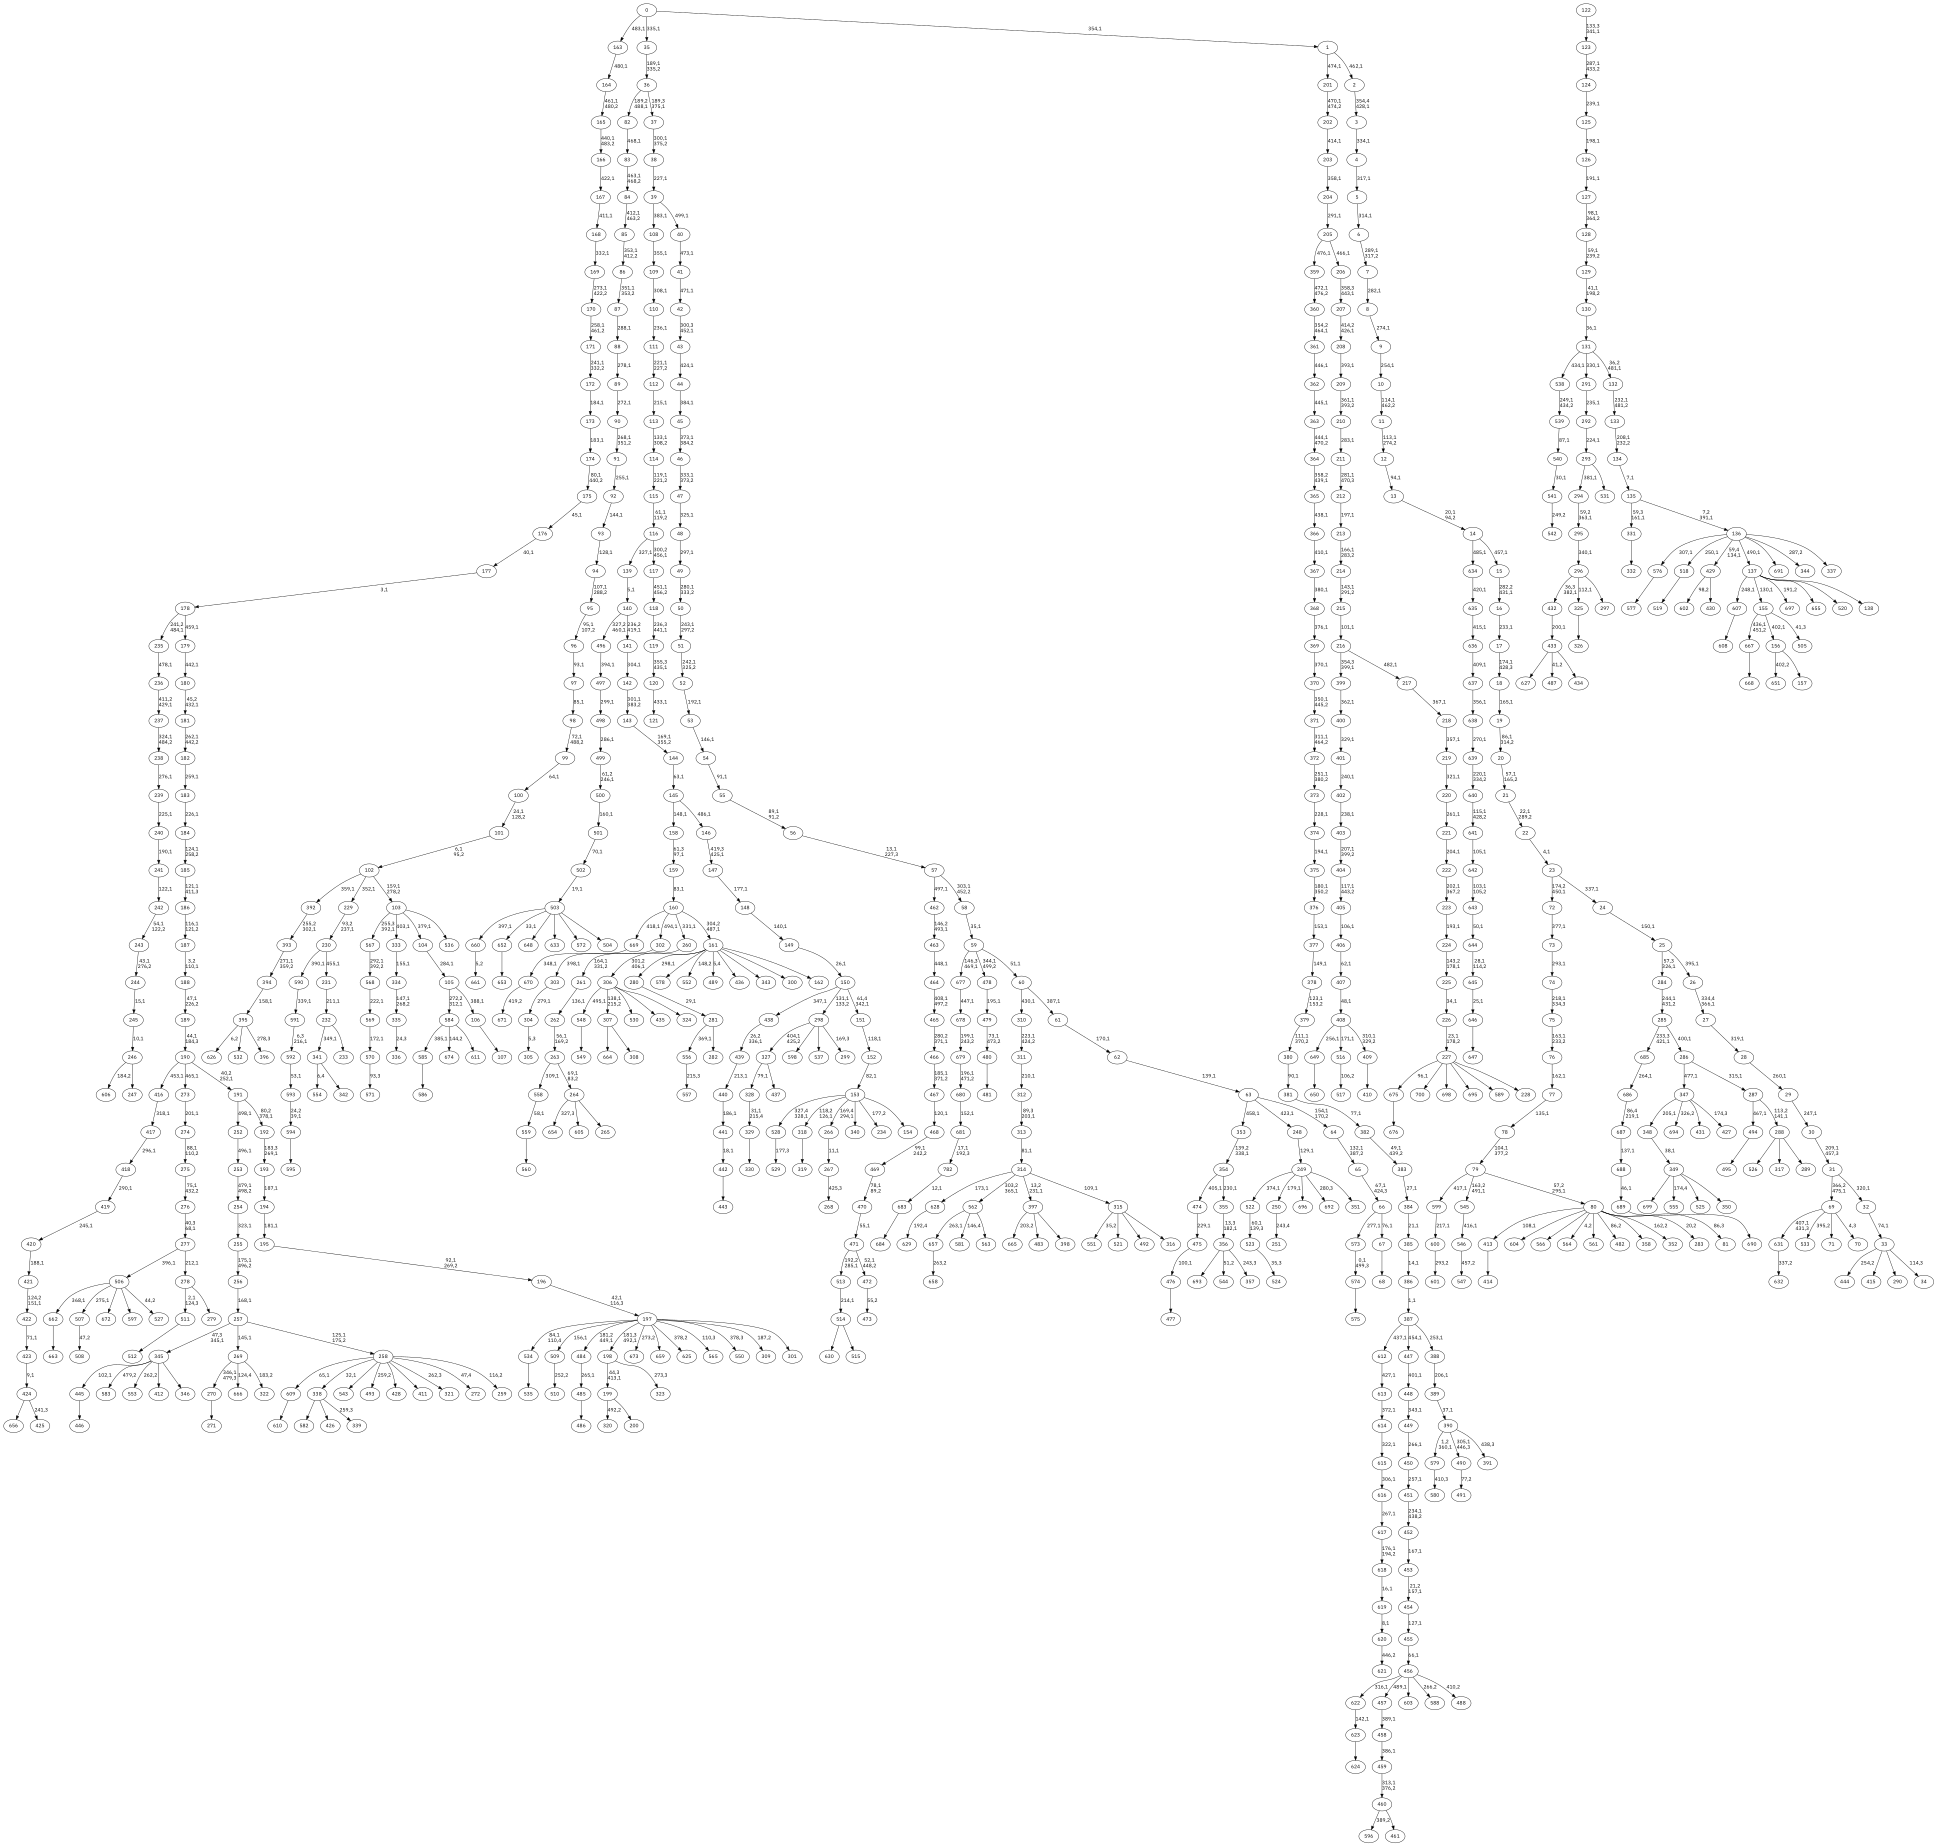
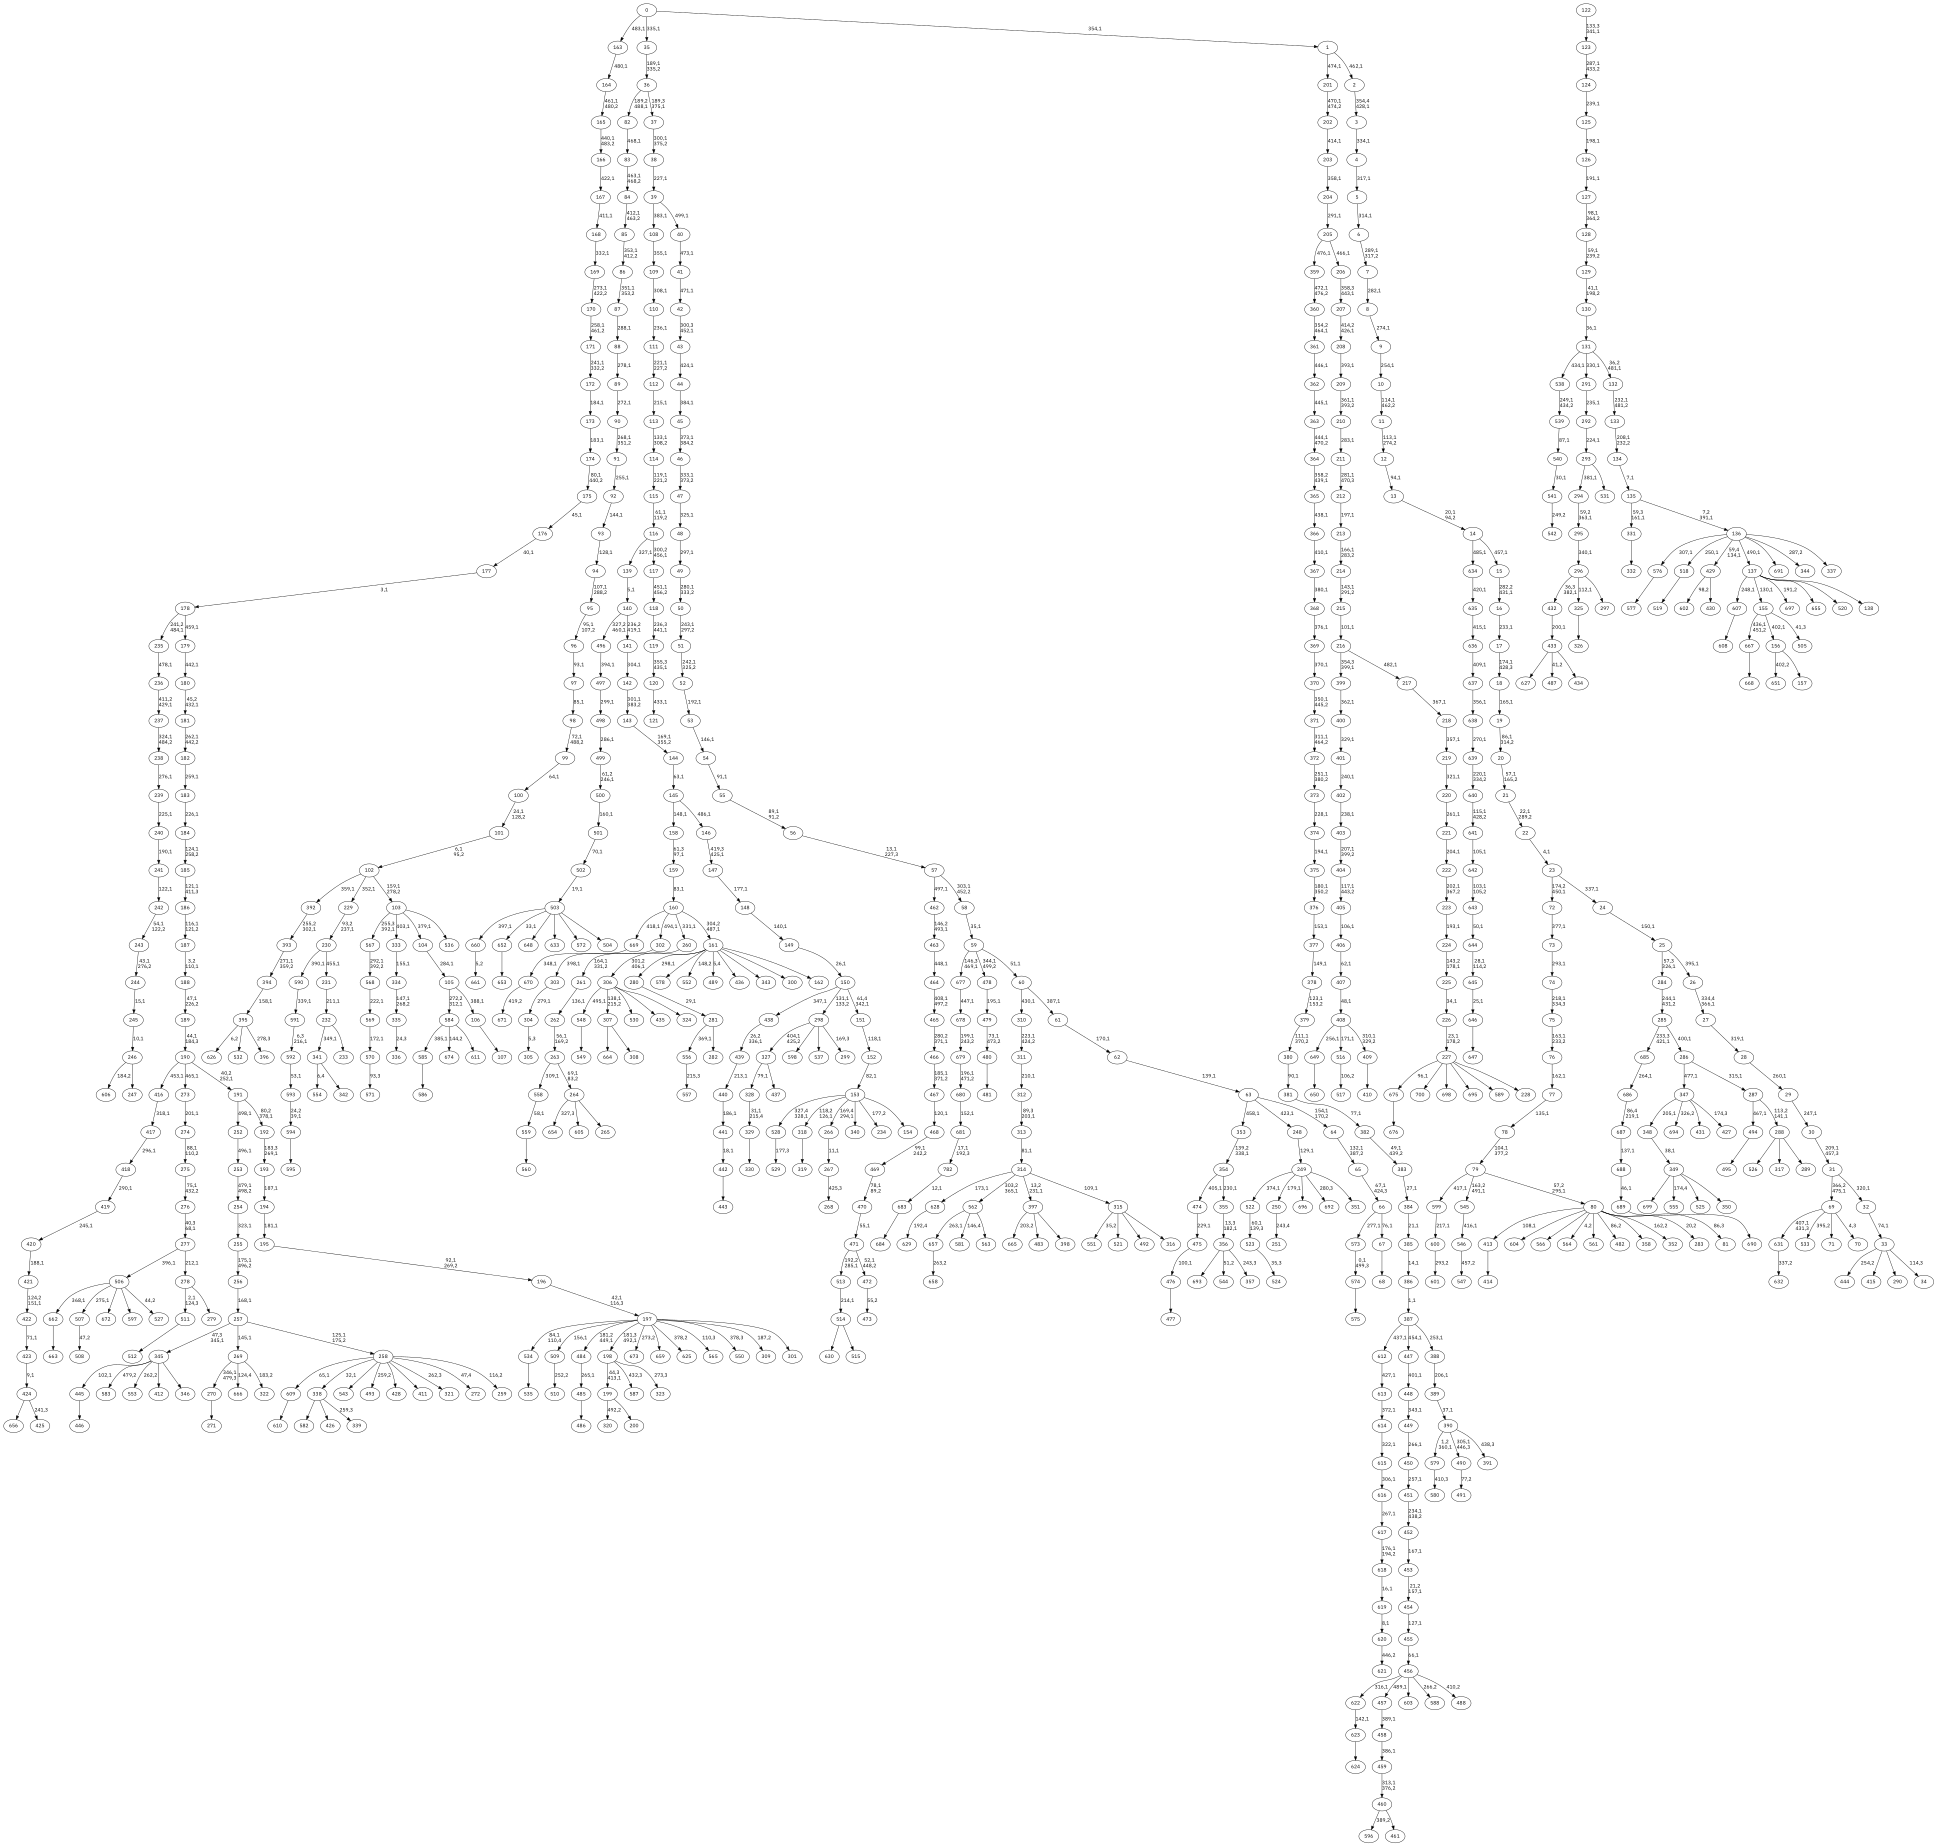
none -> (634, 1394)
